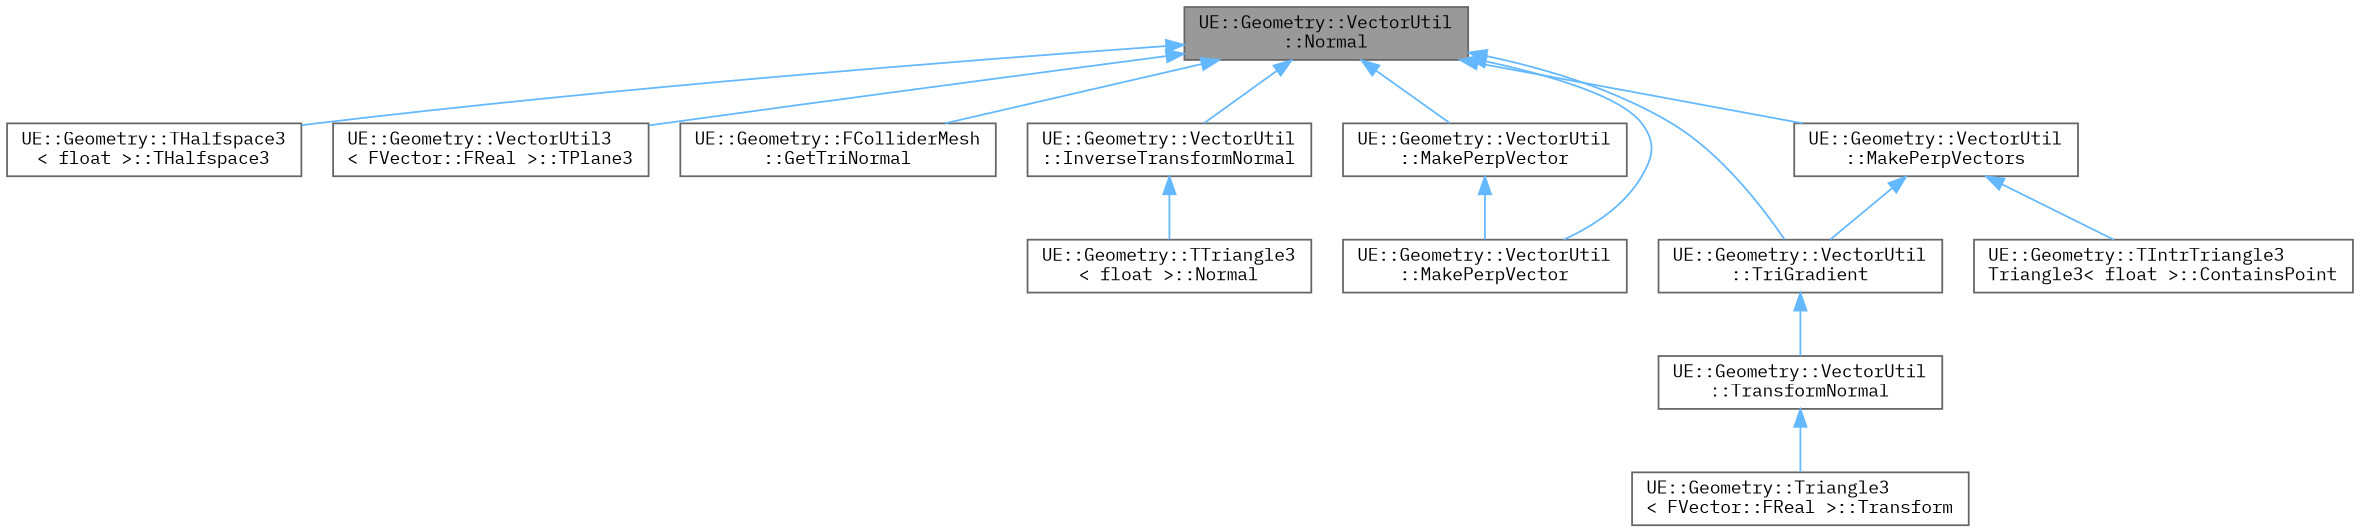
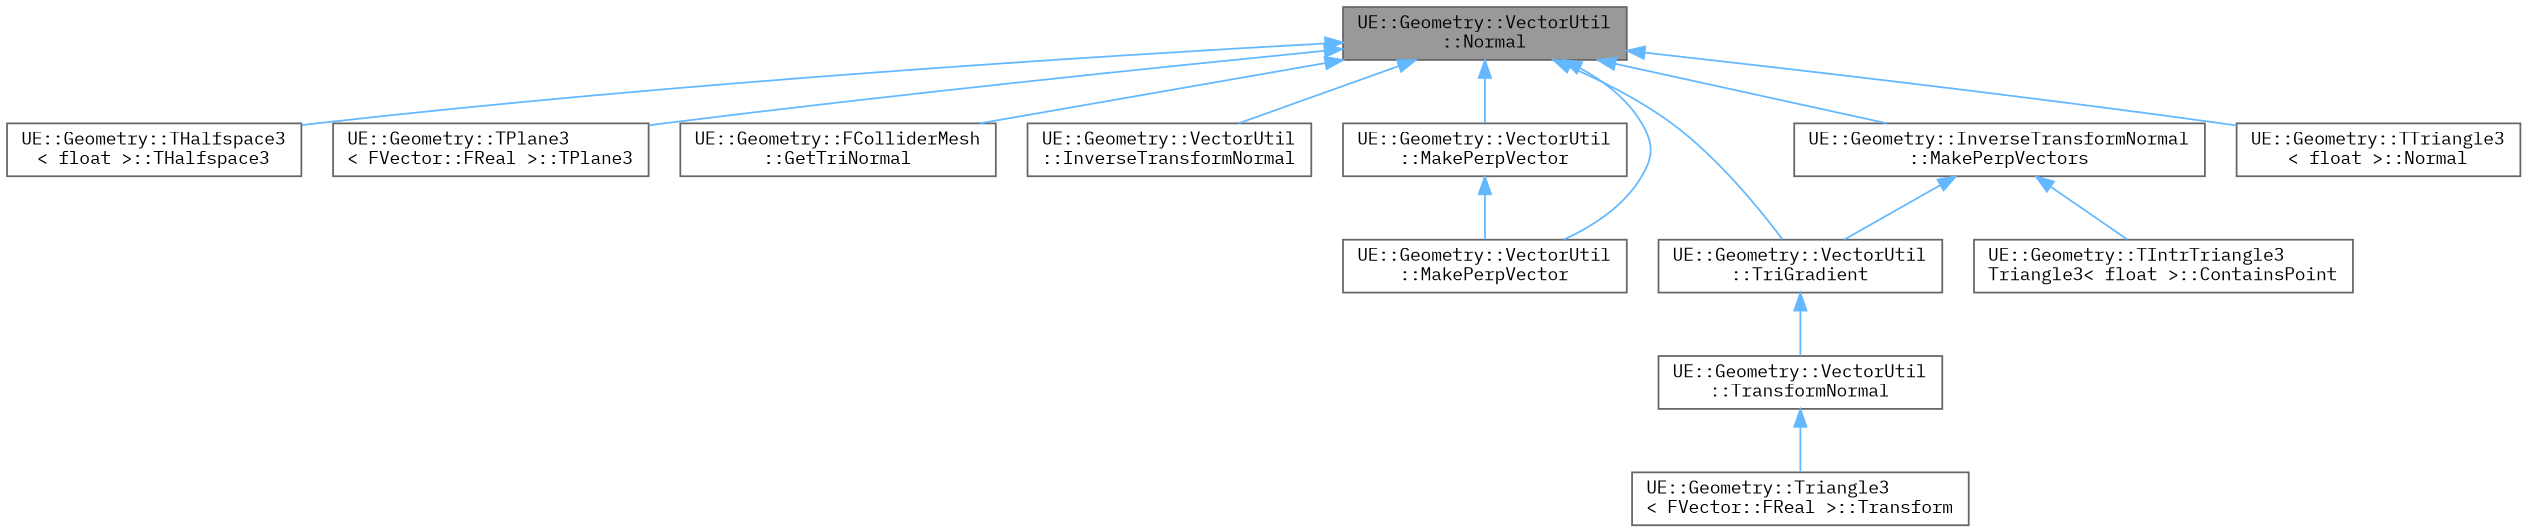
(491, 150) -> (491, 150)
(1936, 150) -> (2000, 150)
(1169, 217) -> (1941, 87)
